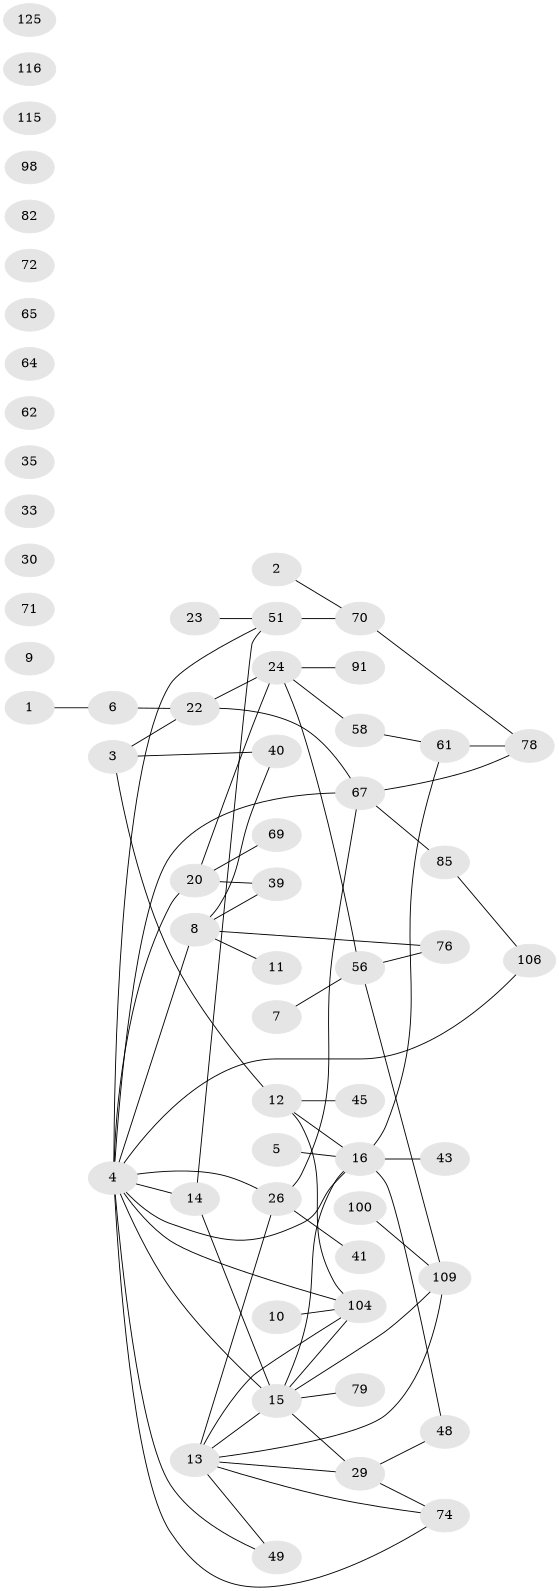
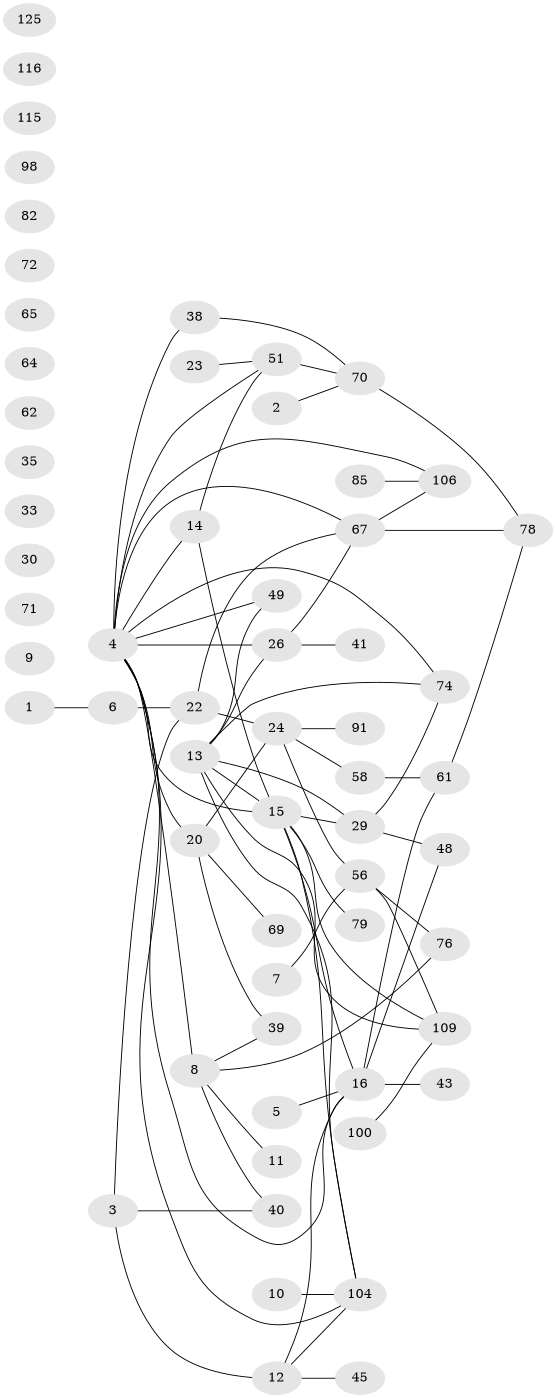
none -> (195, 317)
(403, 828) -> (402, 506)
